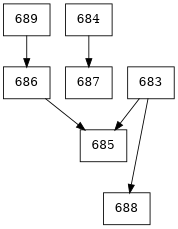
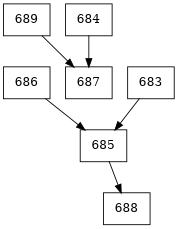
(27, 47) -> (55, 48)
(140, 141) -> (114, 173)
